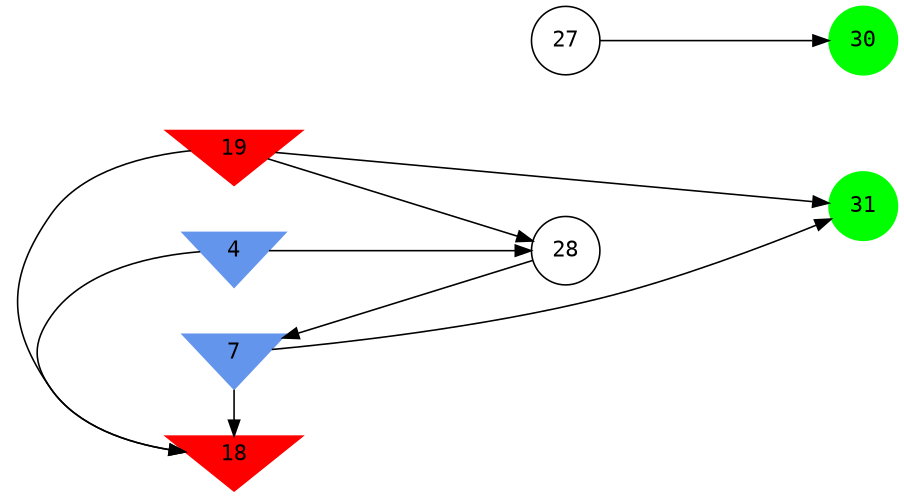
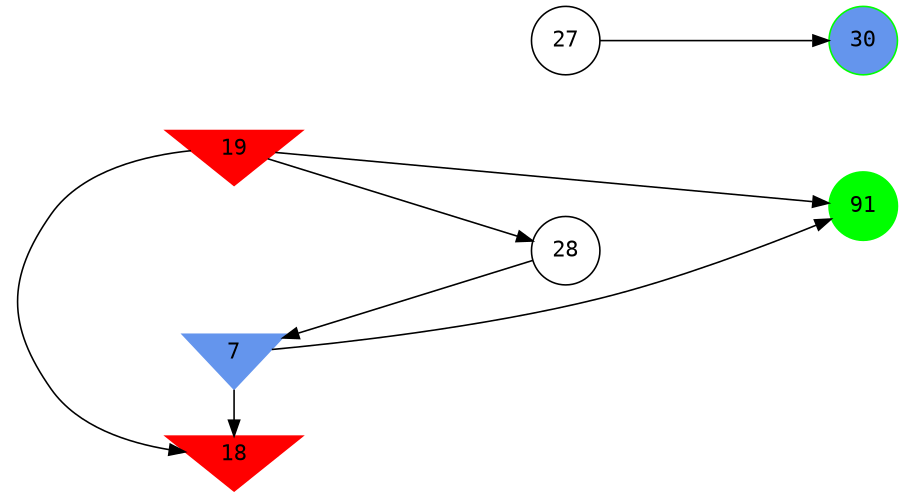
(863, 41) -> (863, 41)
(863, 206) -> (863, 206)
(234, 251) -> none
